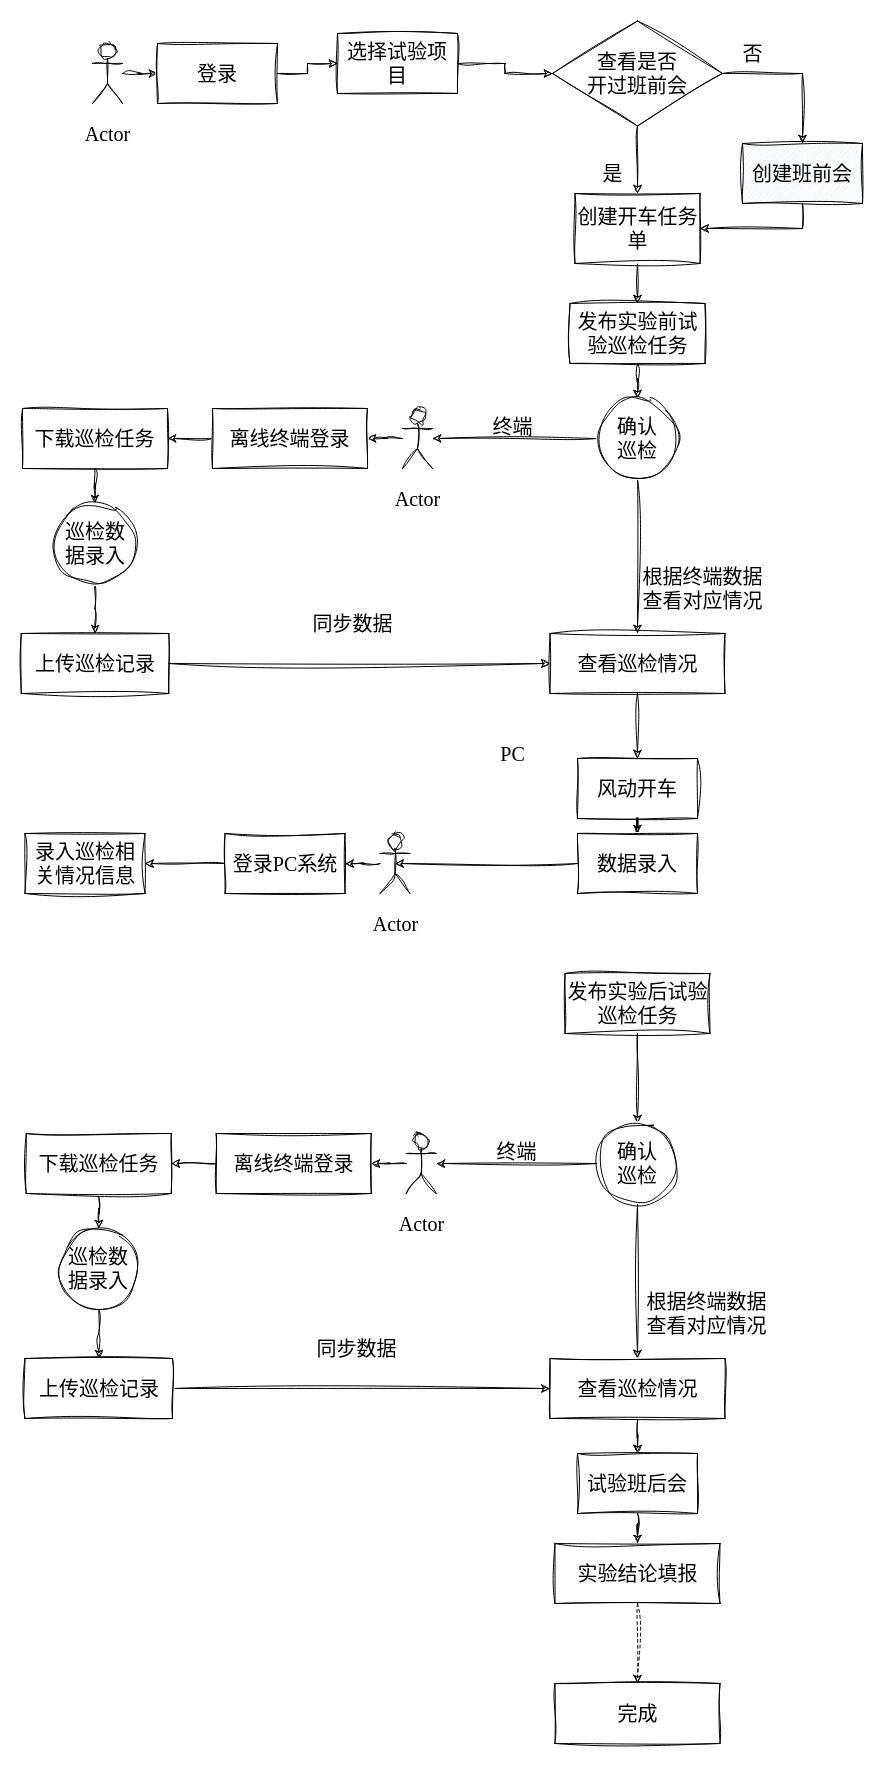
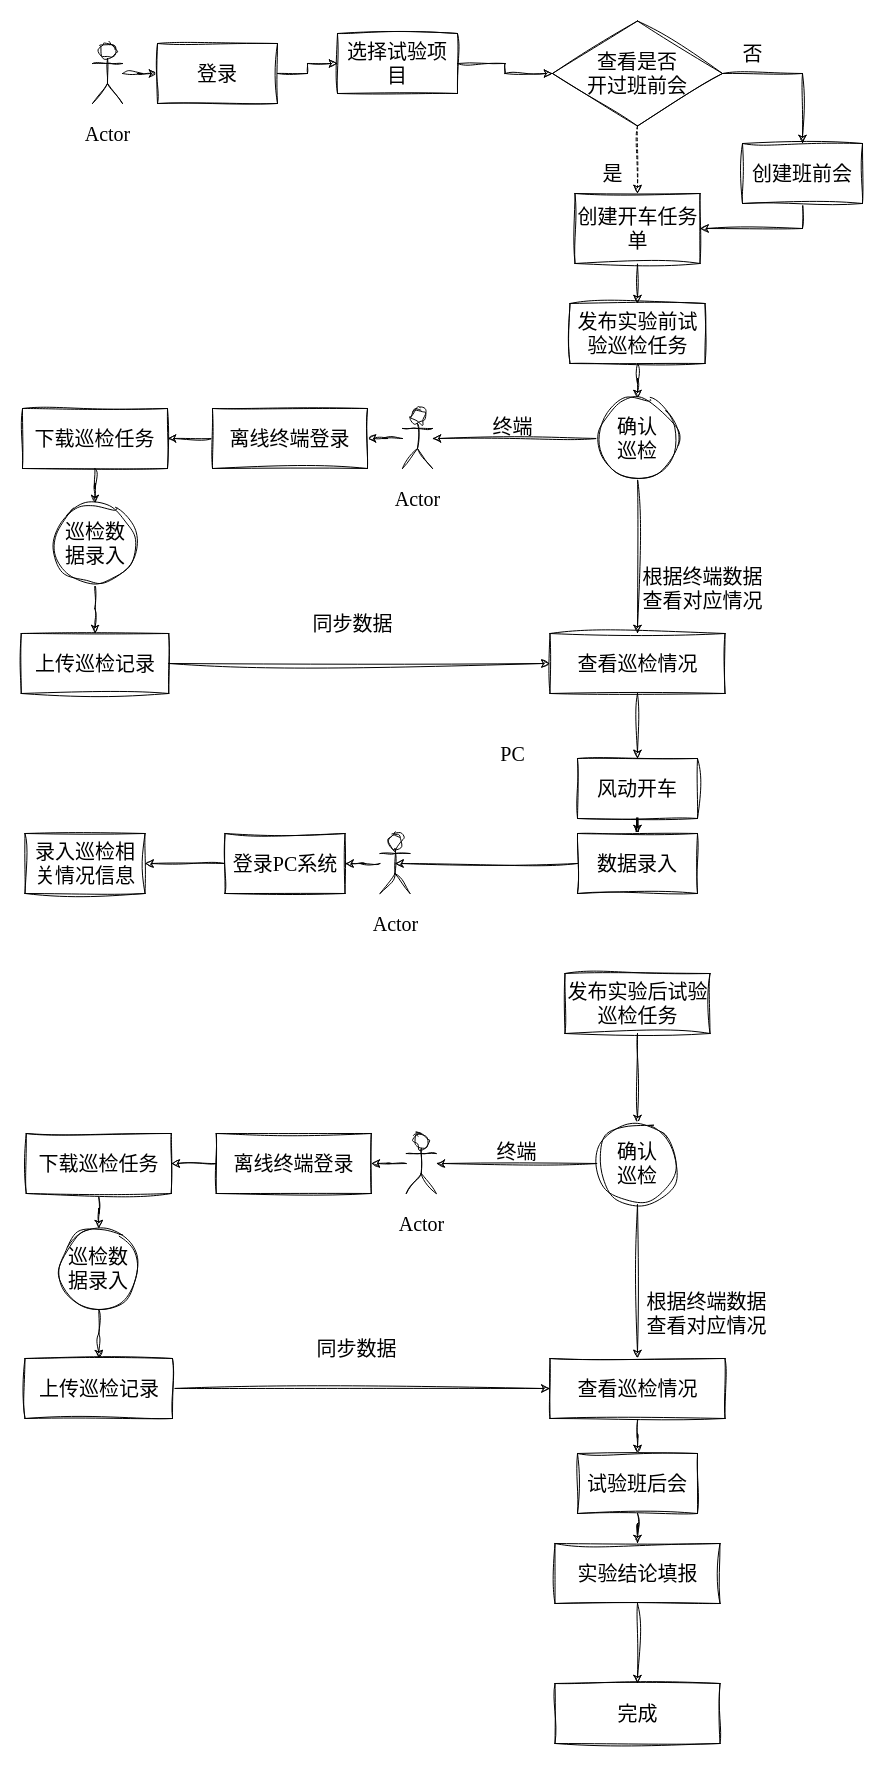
(638, 157) -> (638, 157)
(803, 174) -> (803, 174)
(638, 1640) -> (638, 1640)
